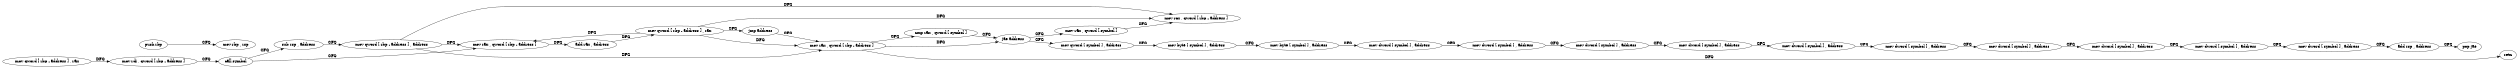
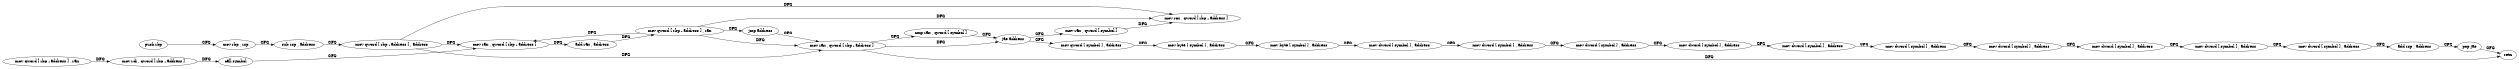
(1143, 24) -> (1143, 24)
none -> (2489, 51)
(265, 54) -> (263, 45)
(206, 59) -> (206, 59)
